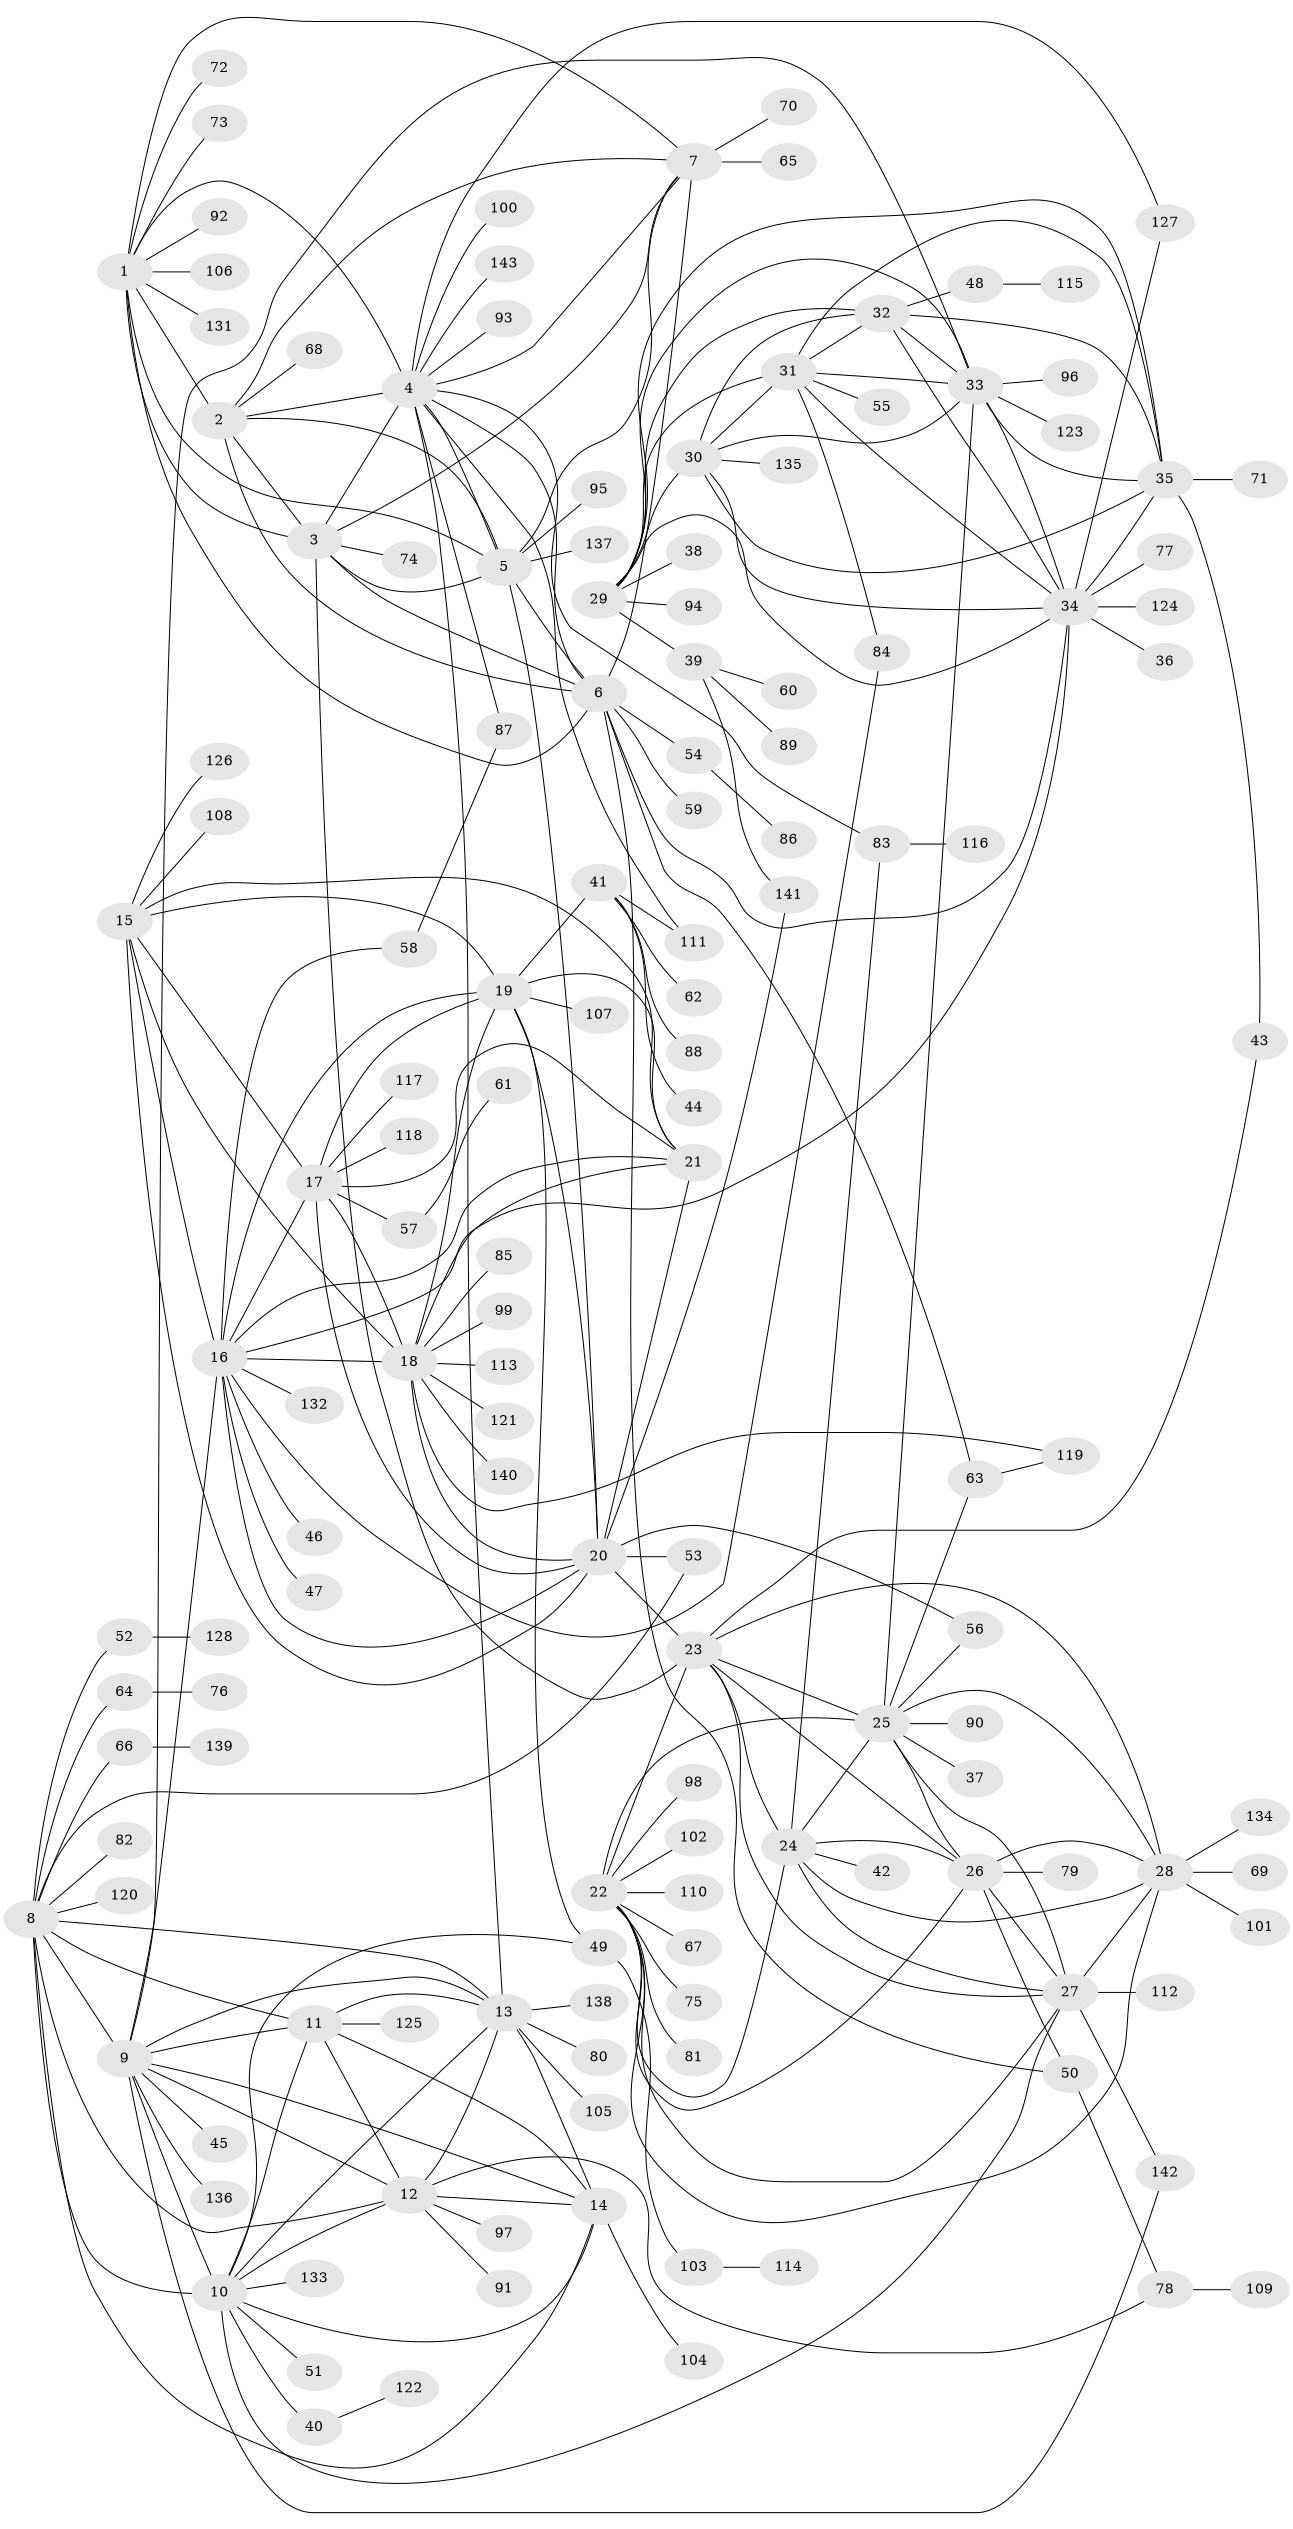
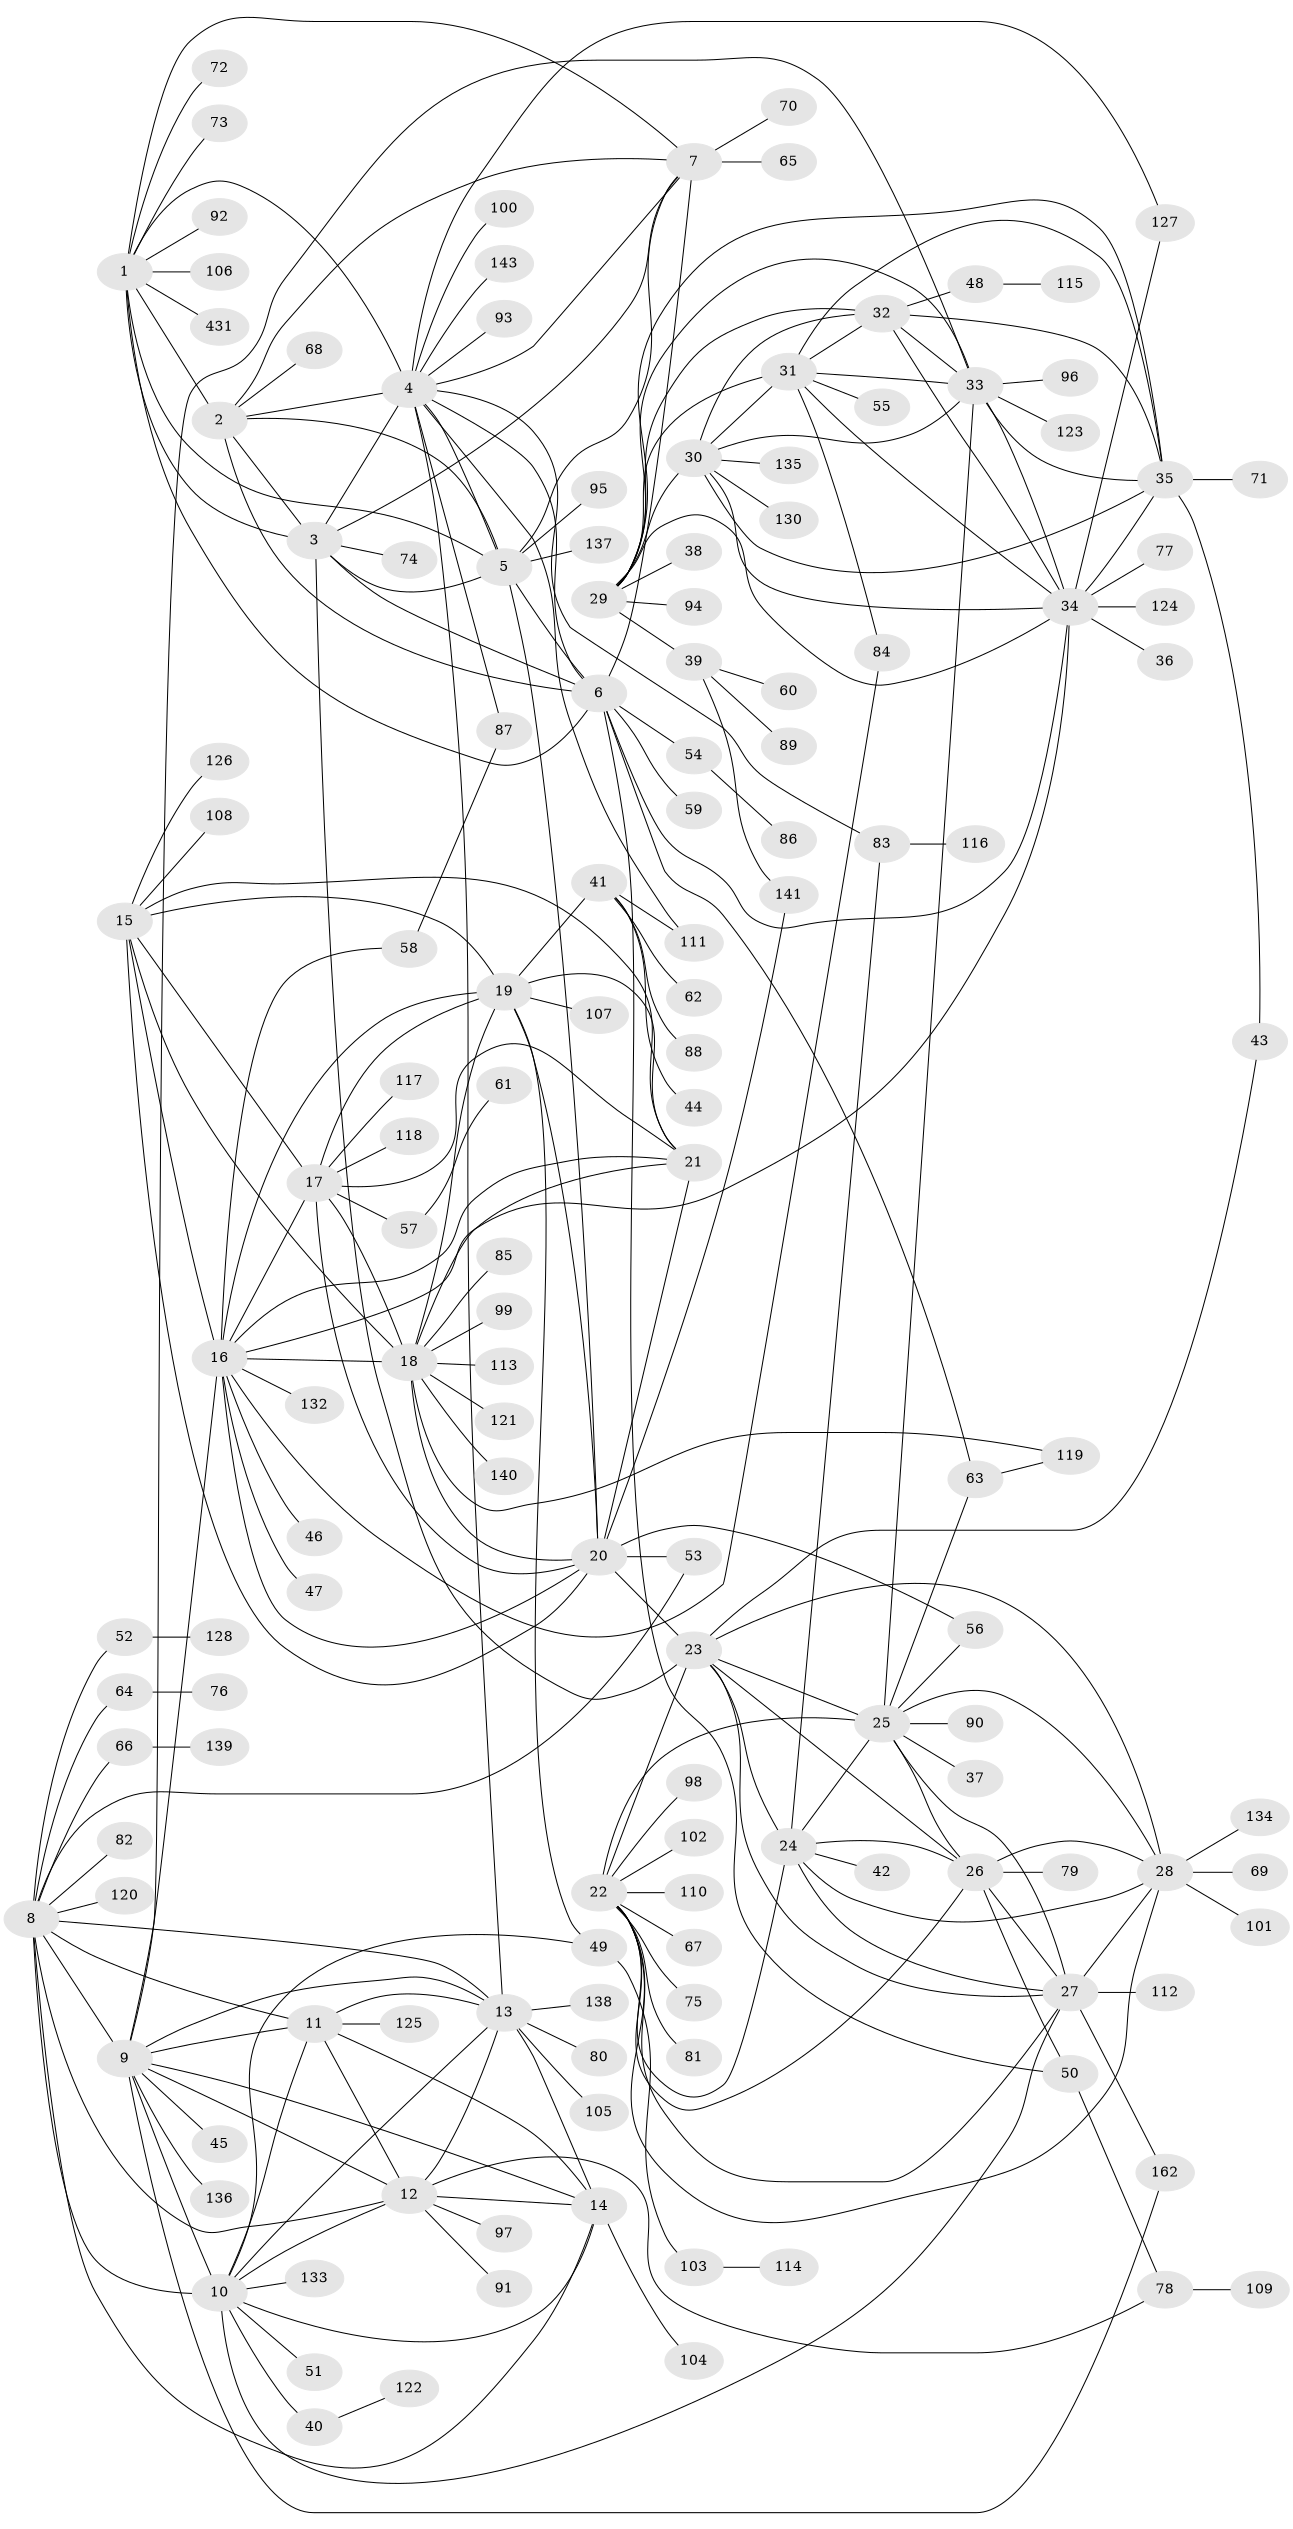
(220, 327) -> (220, 327)
none -> (789, 520)
(1165, 2173) -> (1165, 2173)
